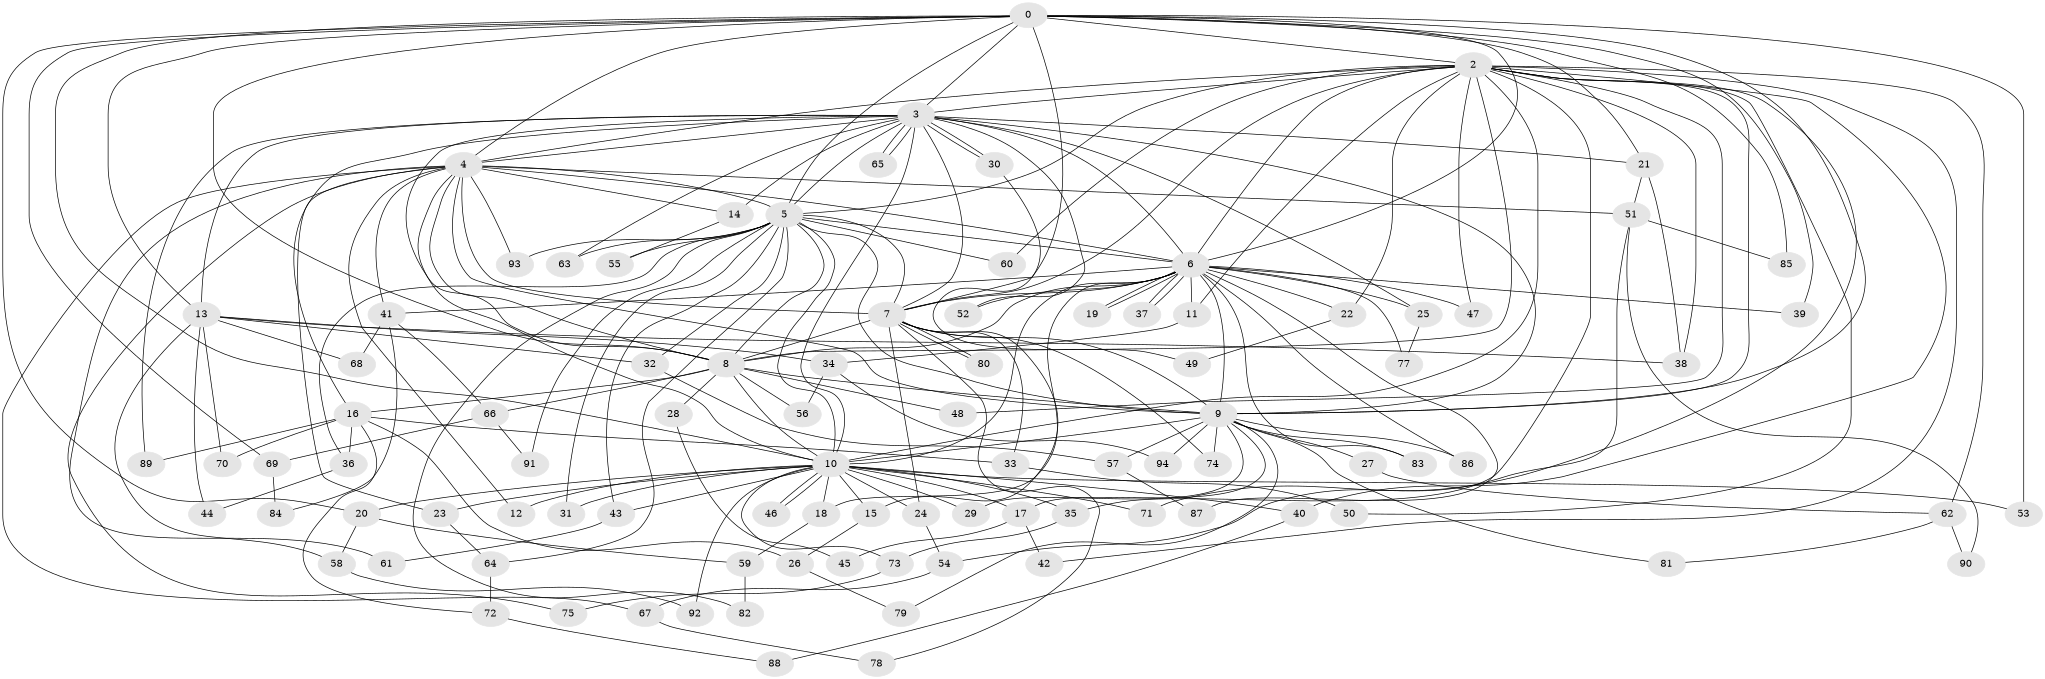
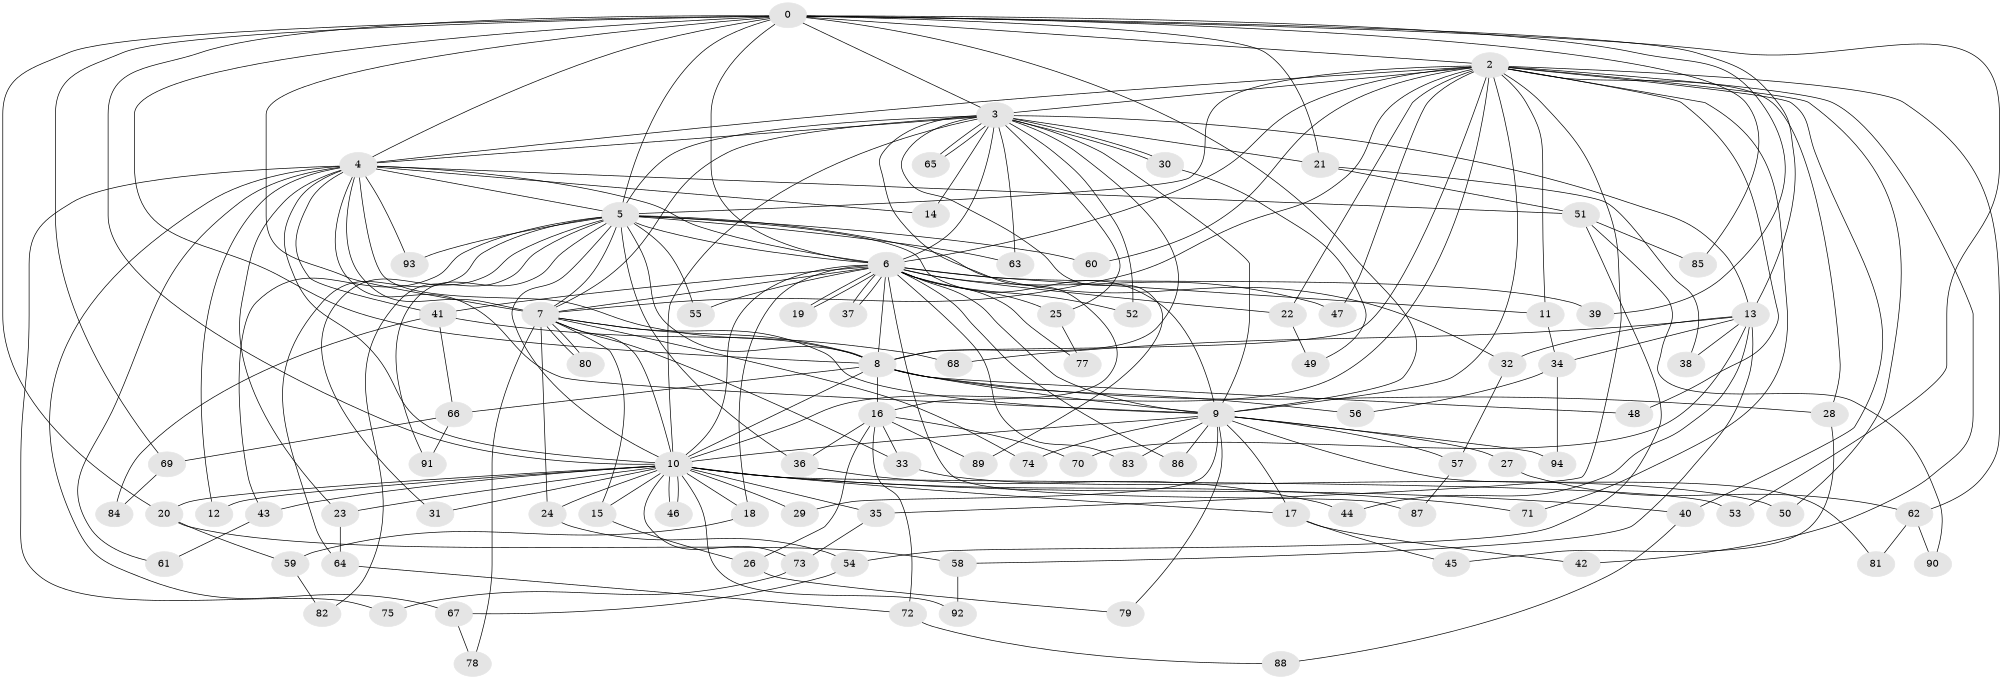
(1686, 145) -> (1799, 146)
(688, 235) -> (785, 286)
none -> (640, 362)
